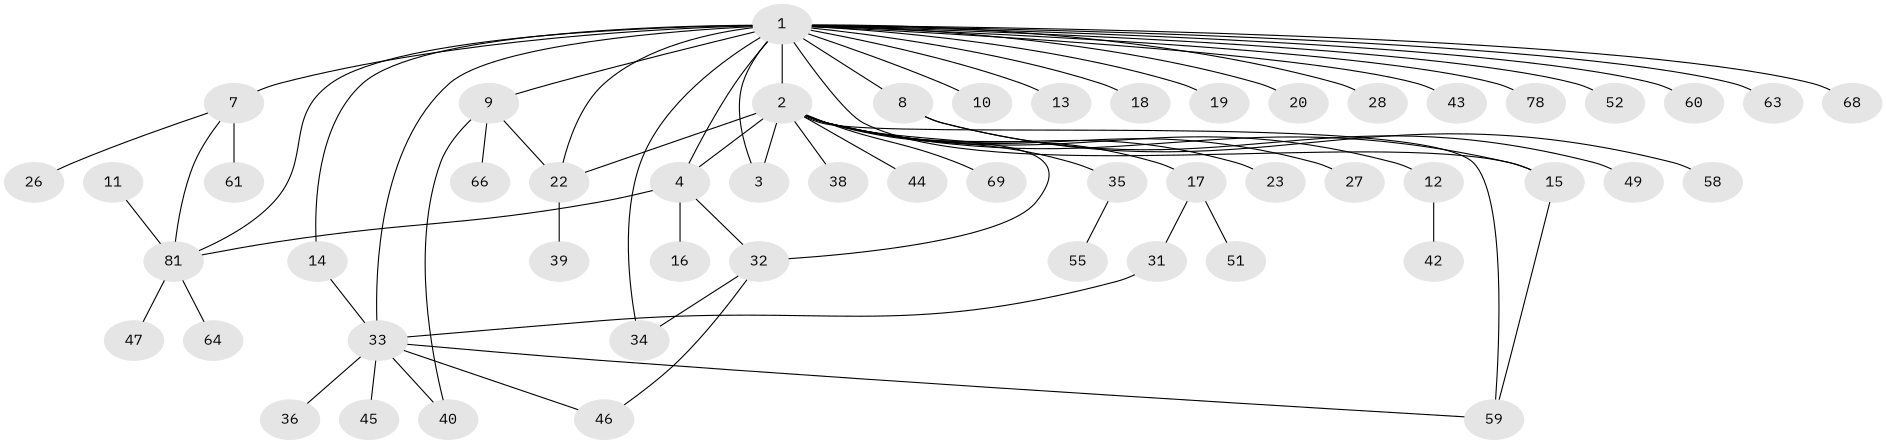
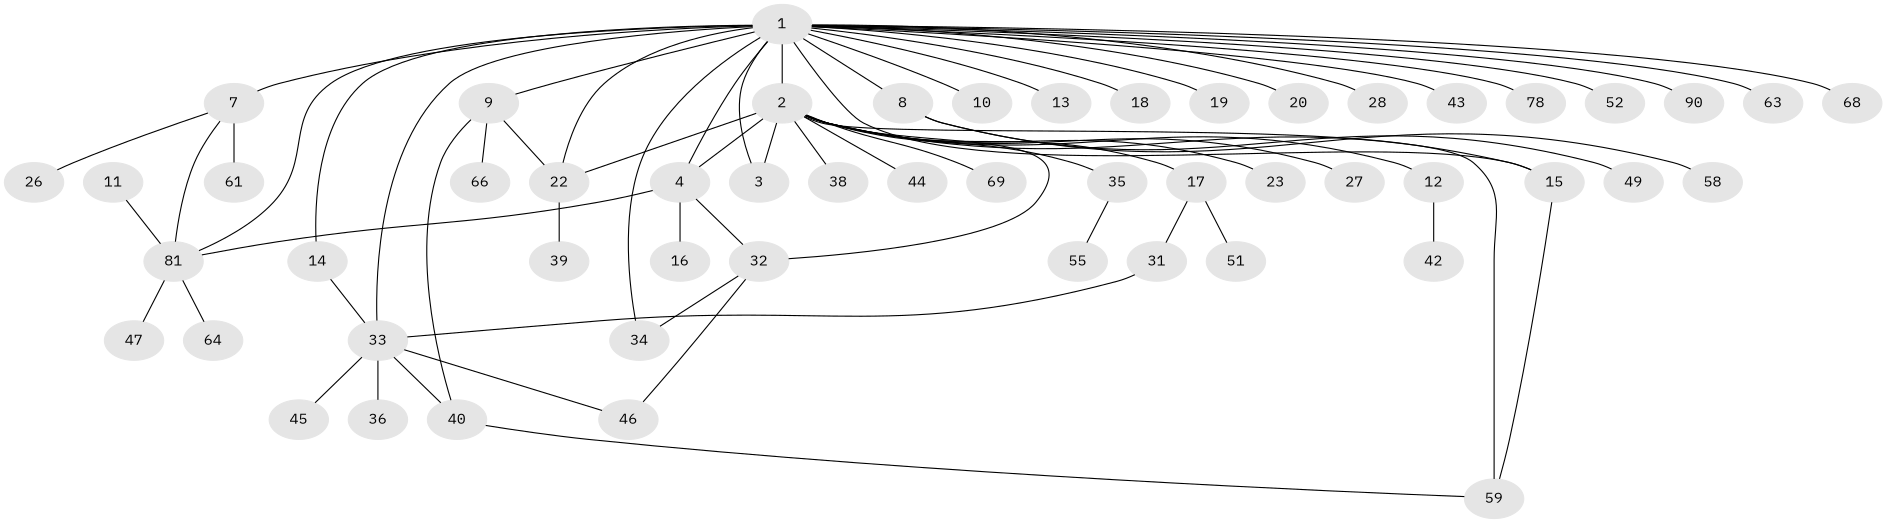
(1694, 103) -> (1694, 103)
(936, 384) -> (974, 471)
